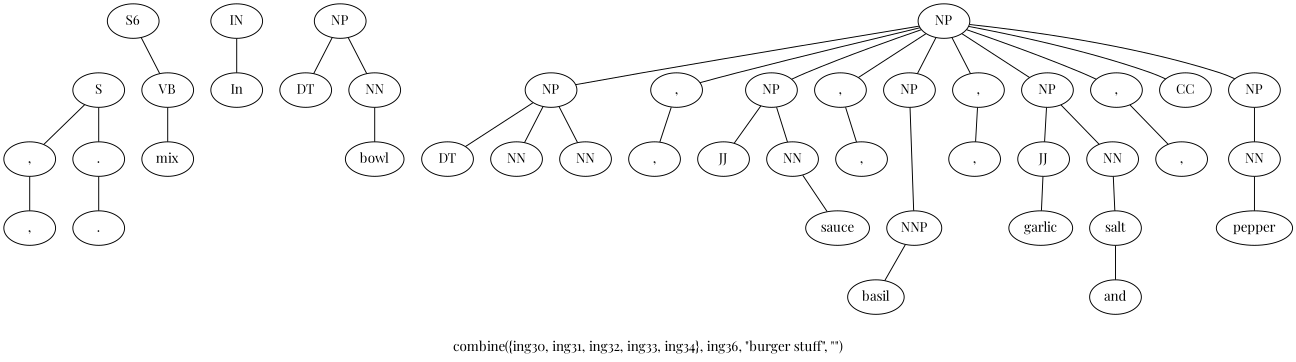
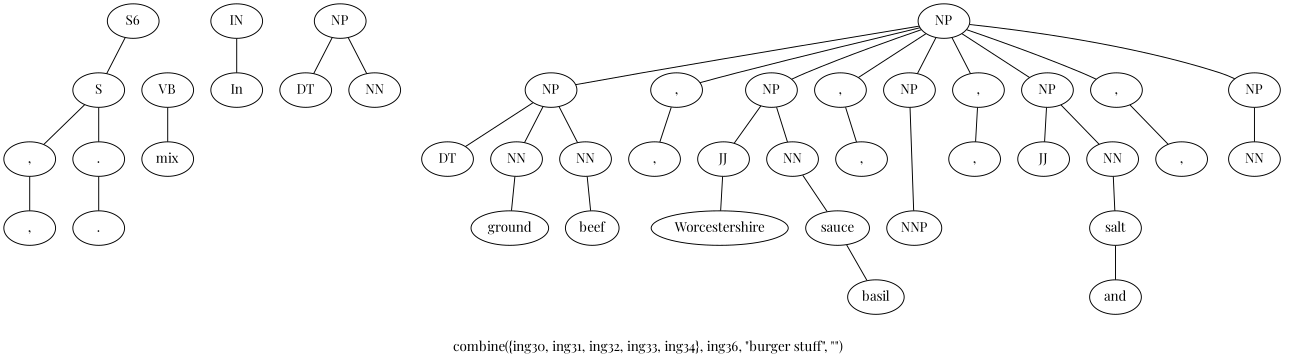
(150, 56) -> (116, 56)
(1185, 90) -> none
(375, 159) -> none
none -> (510, 228)
none -> (592, 228)
none -> (720, 228)
(1041, 228) -> none
(1254, 228) -> none
(895, 263) -> (857, 263)
